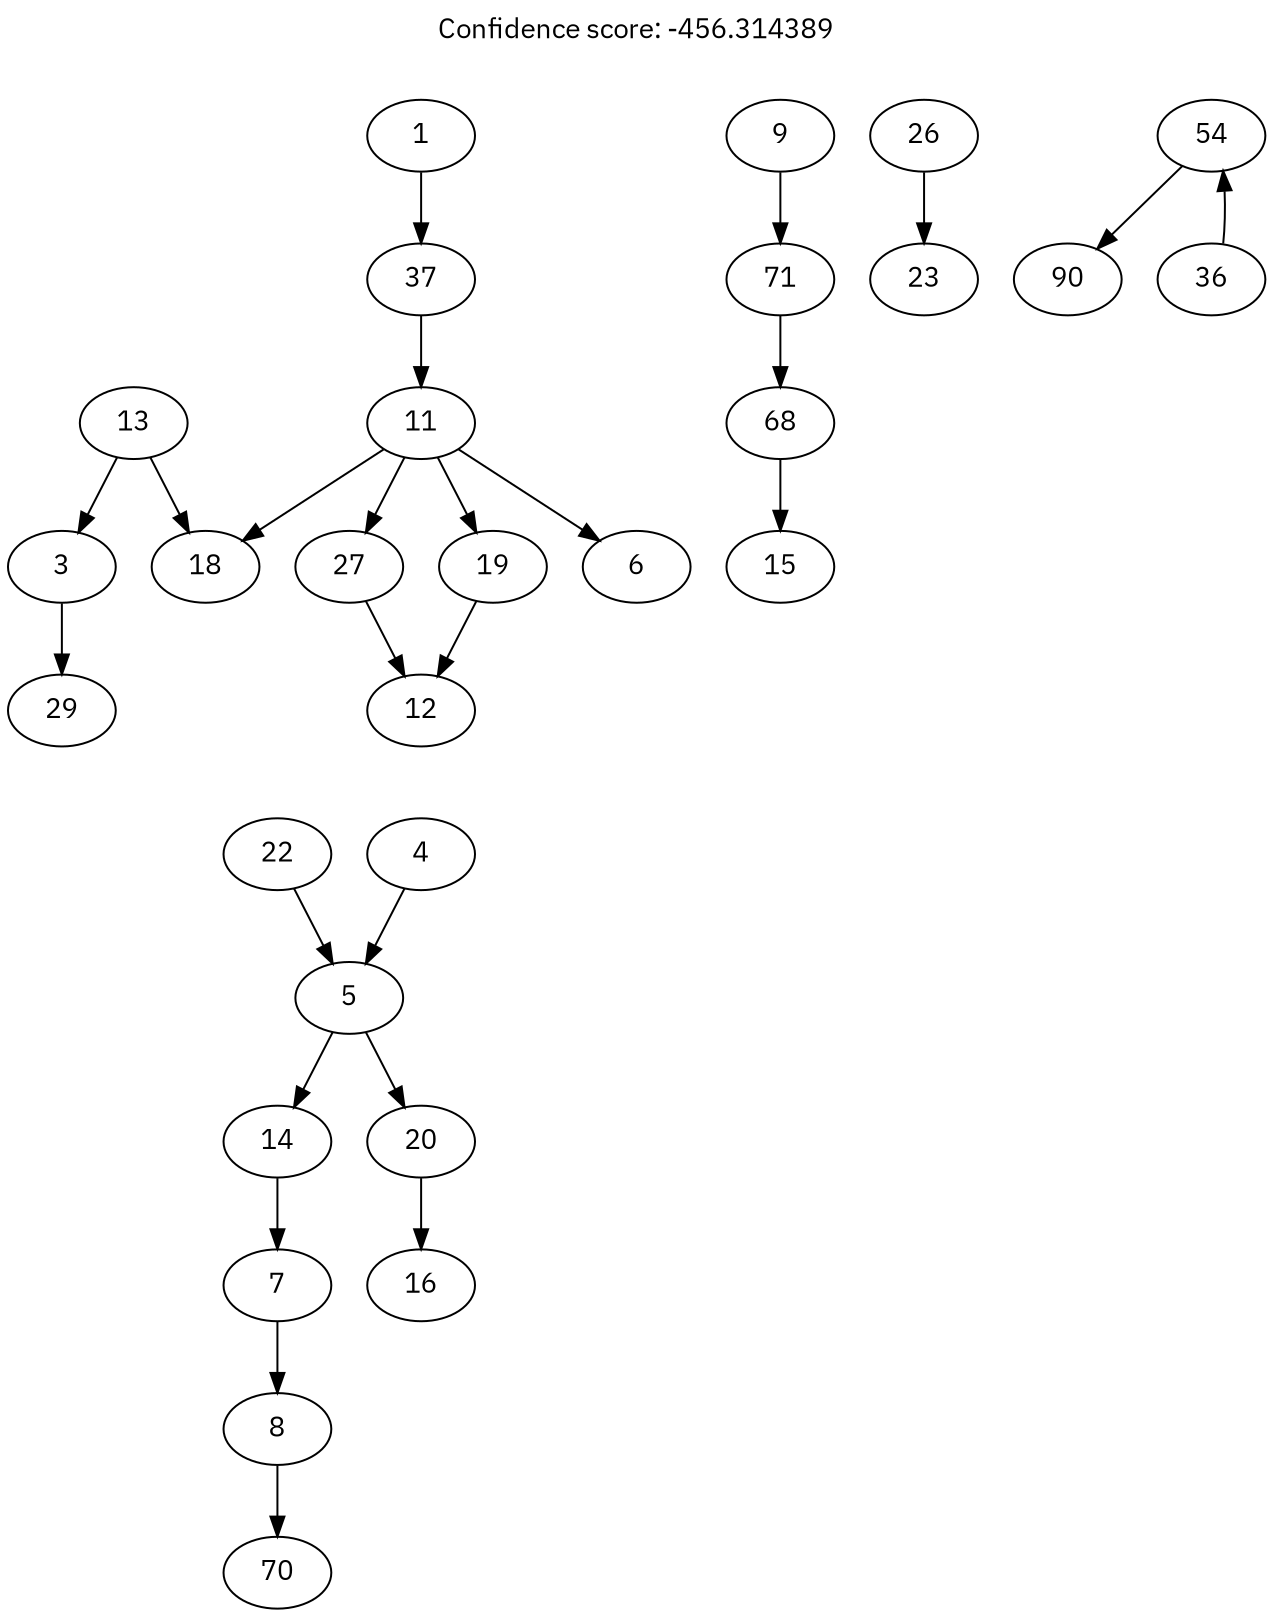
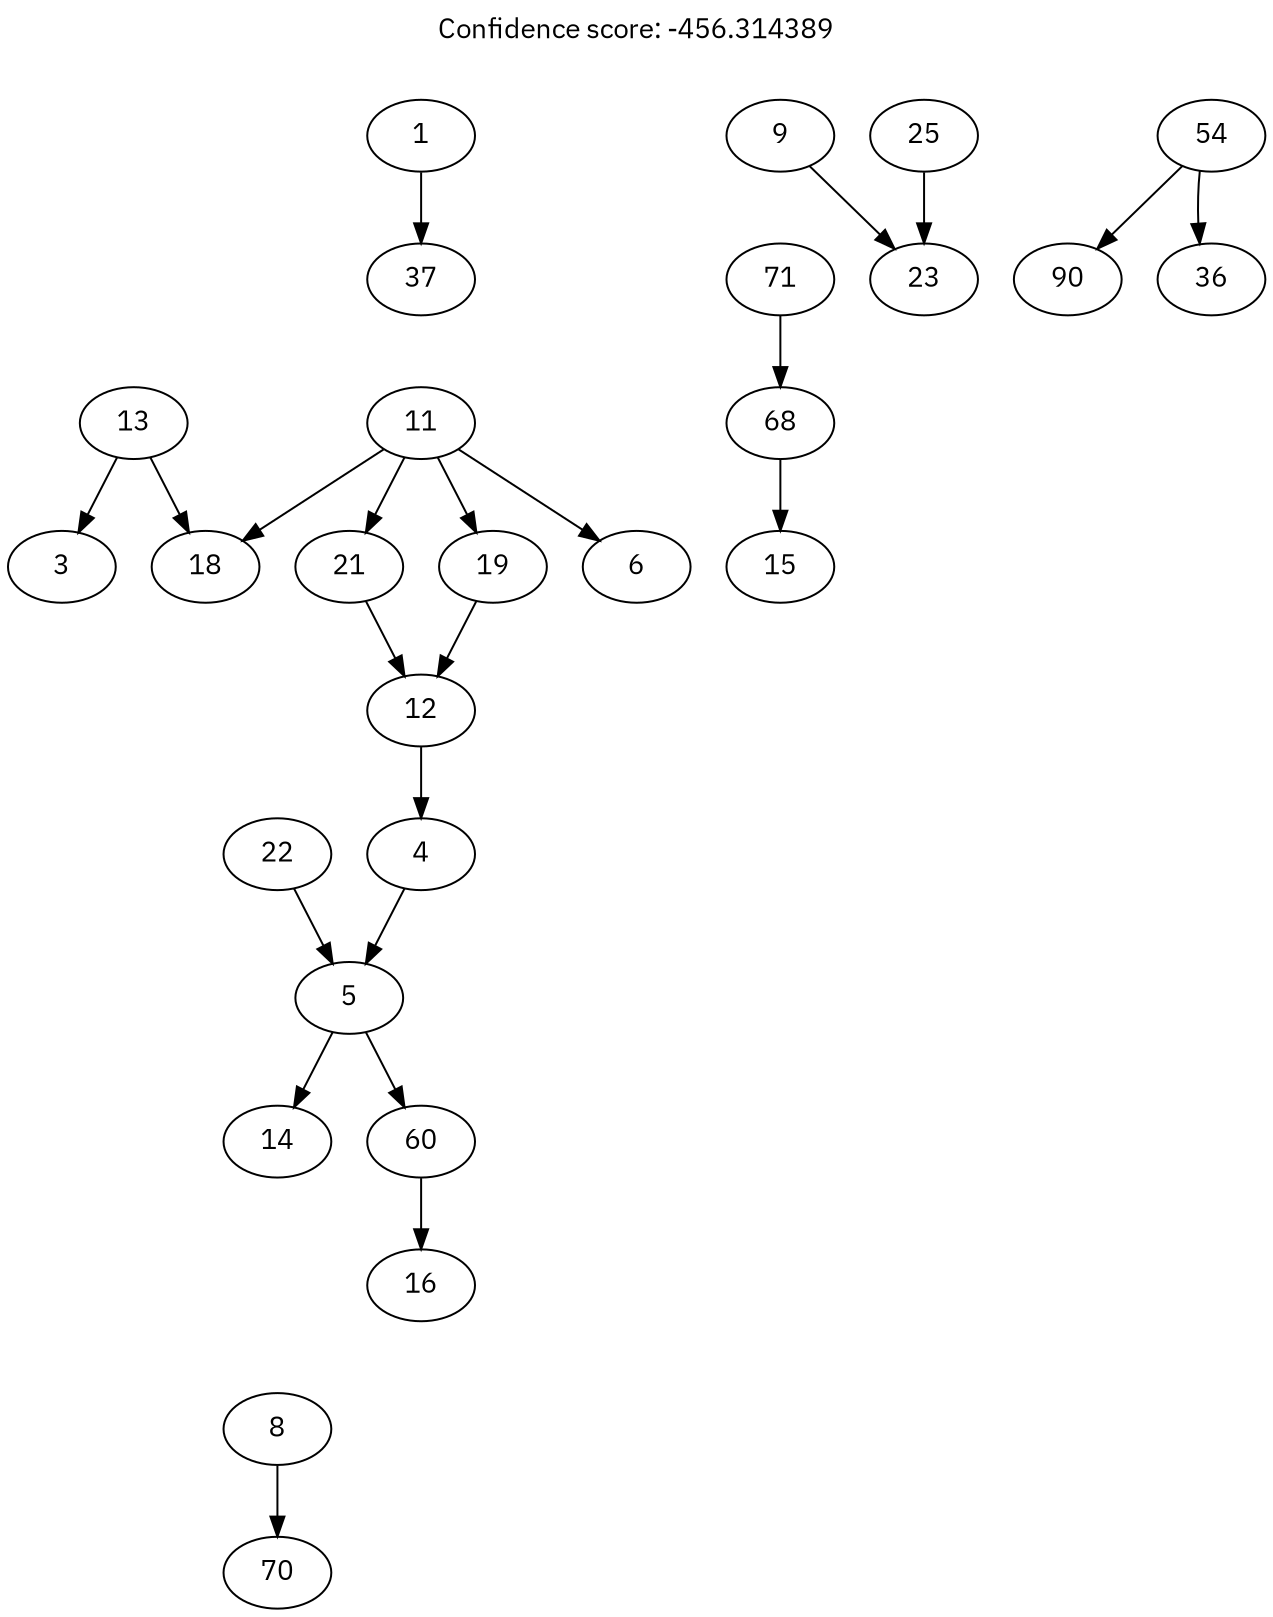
(924, 136) -> (924, 136)
(780, 198) -> (845, 200)
(1225, 217) -> (1198, 197)
(421, 341) -> none
(349, 567) -> (349, 567)
(62, 711) -> none
none -> (421, 773)
(421, 1142) -> (421, 1142)
(277, 1285) -> none
